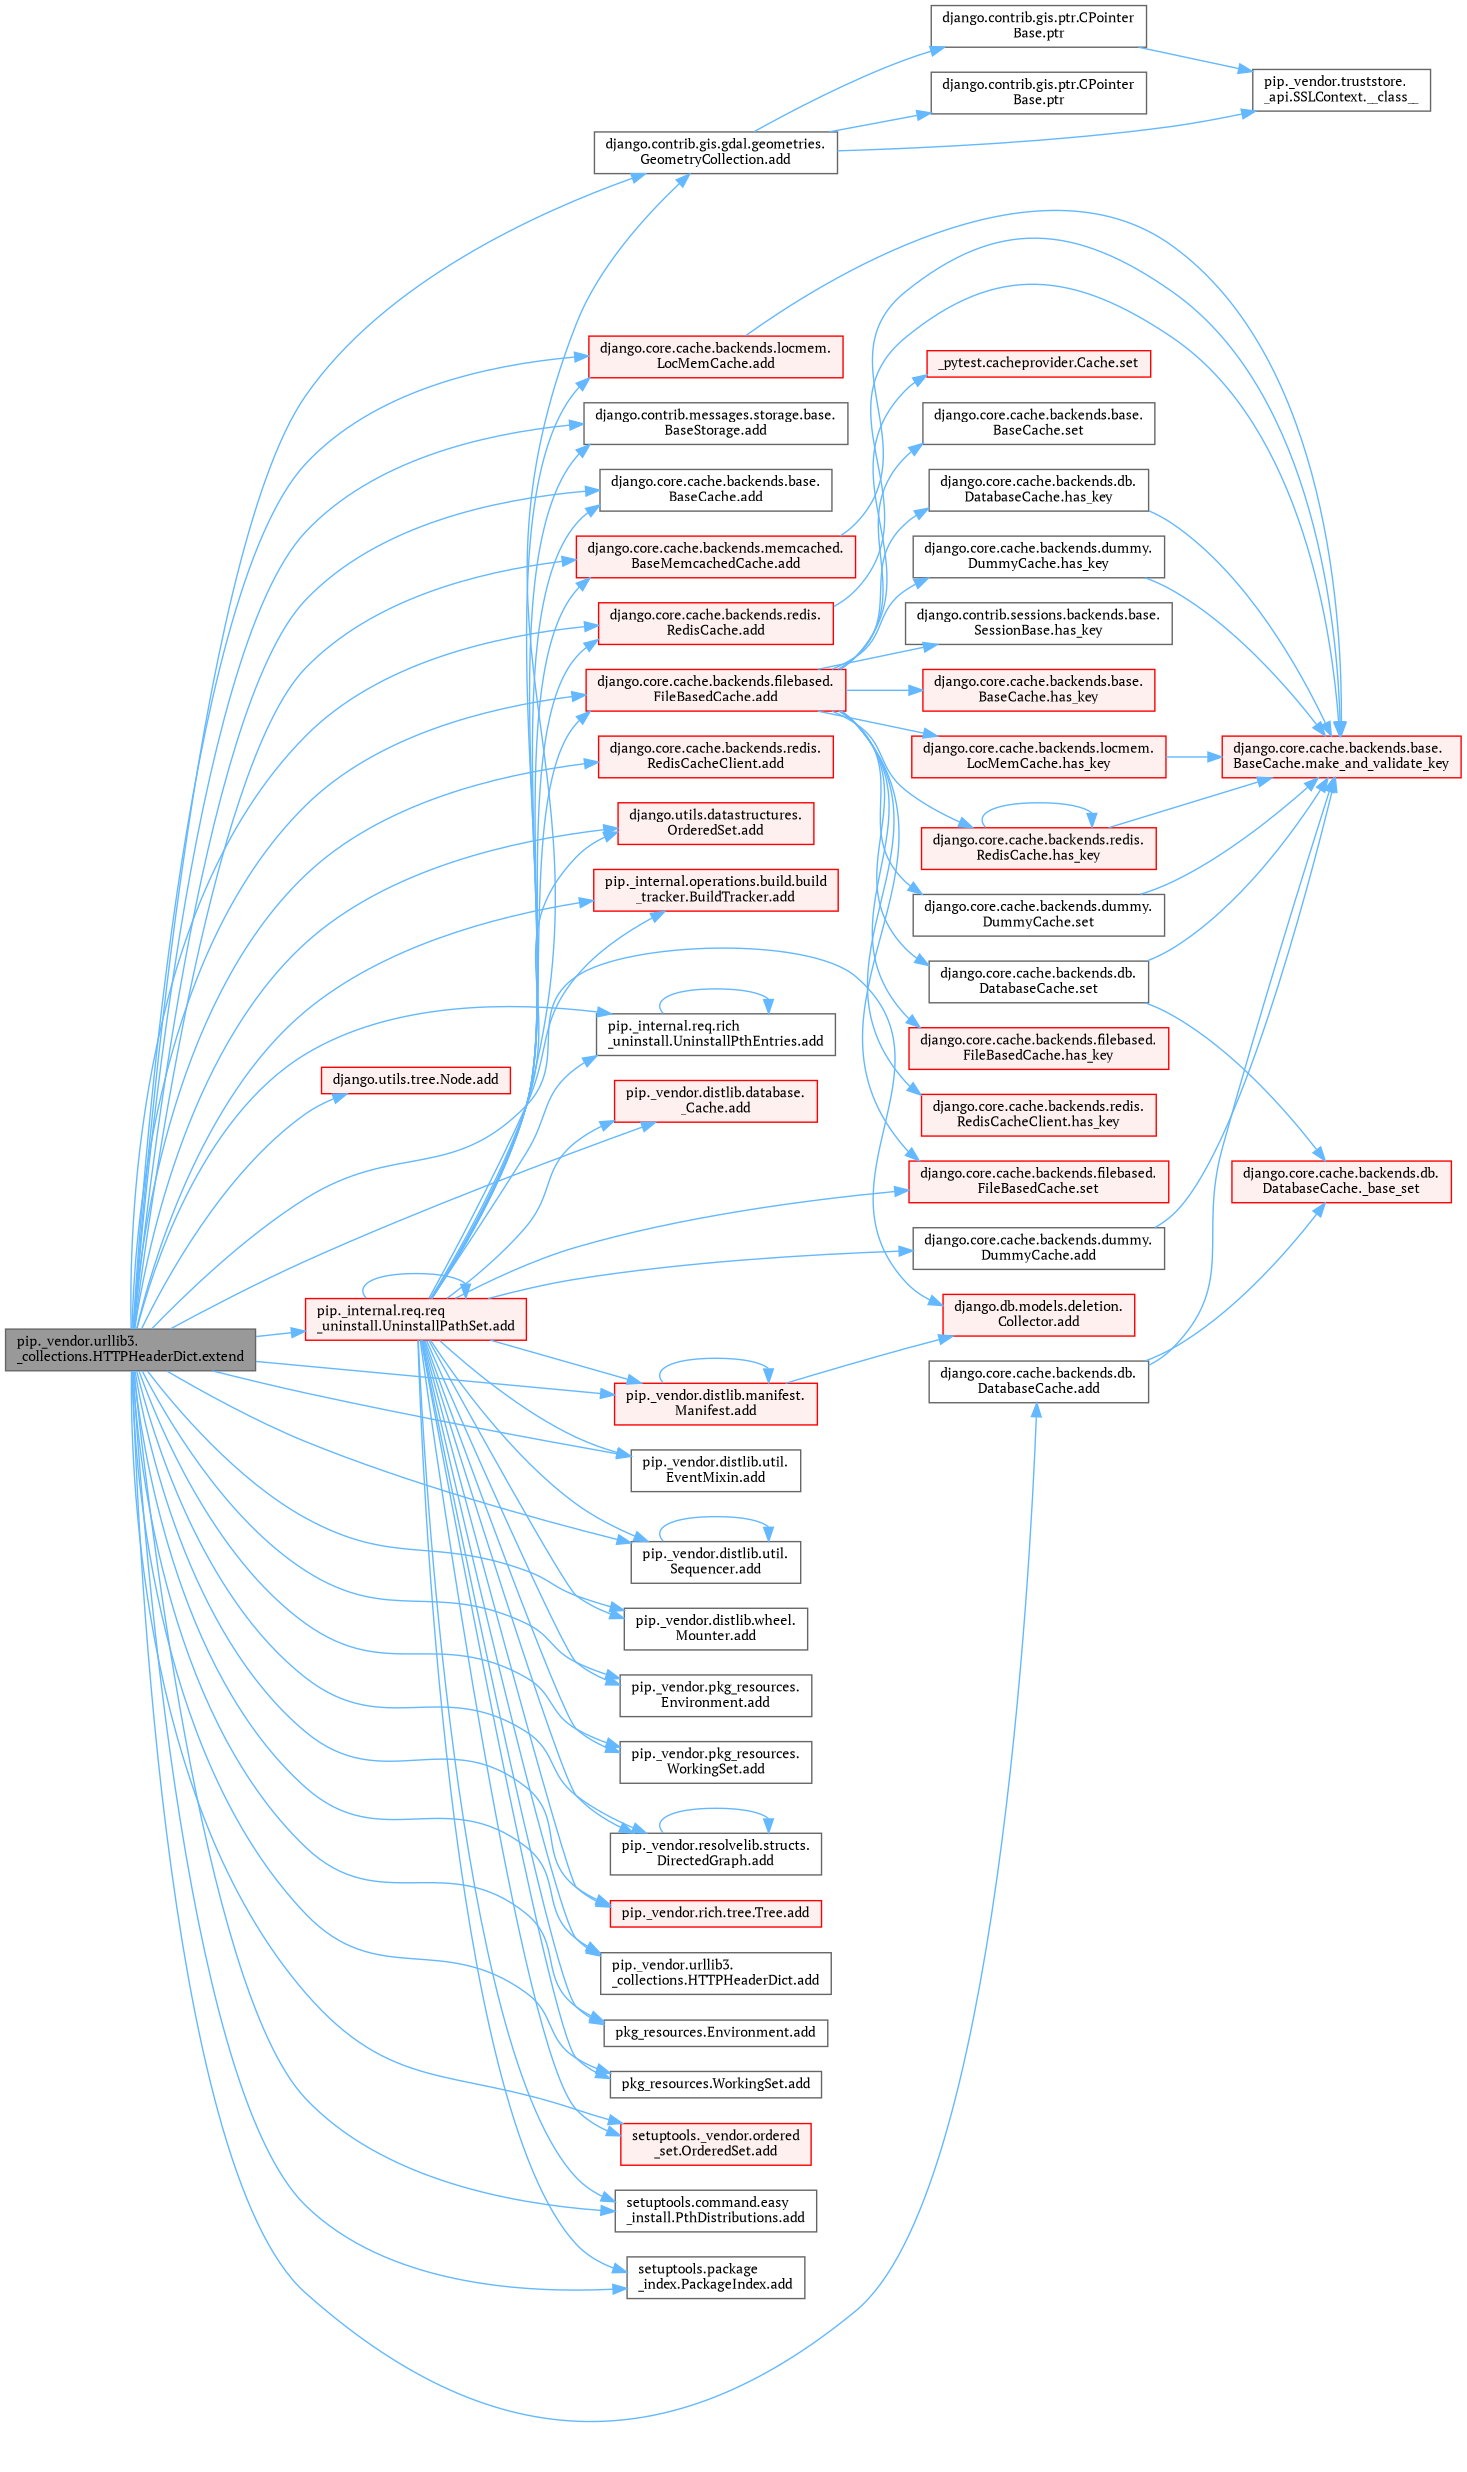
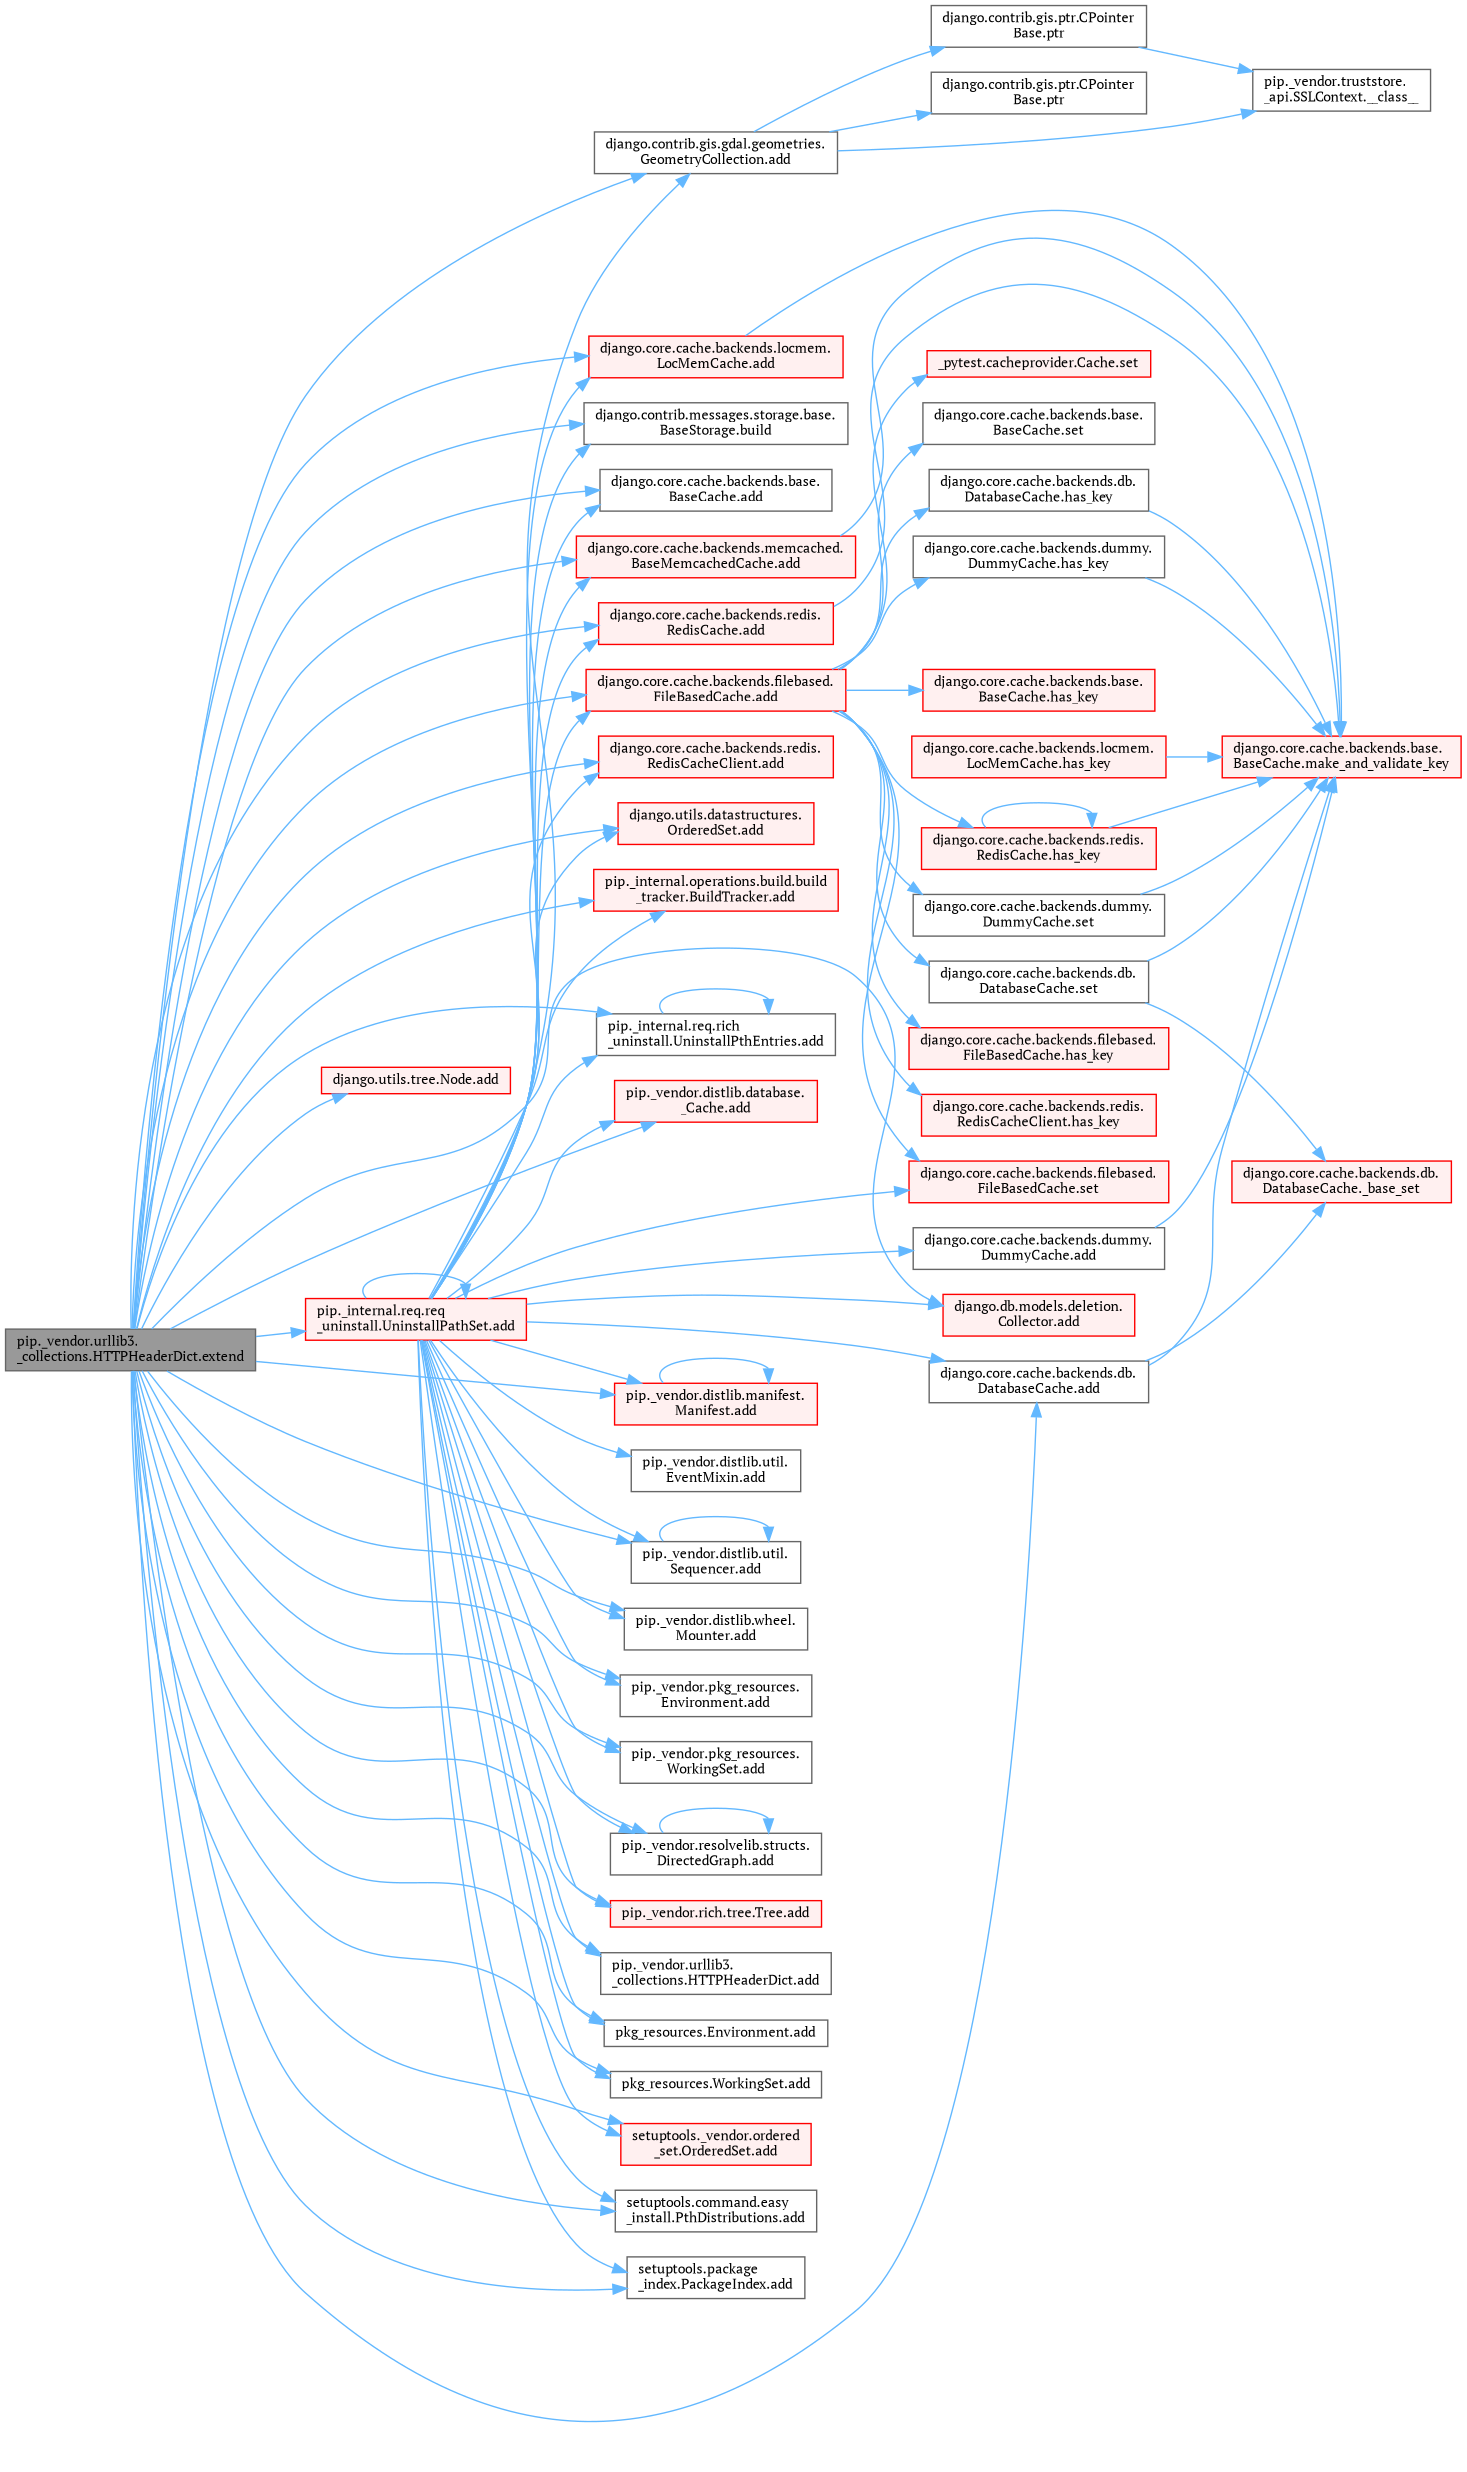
(716, 424) -> (716, 424)
(1039, 624) -> none
(871, 722) -> none
none -> (538, 1043)
none -> (729, 1333)
(862, 1361) -> (728, 1295)
(404, 1414) -> none
